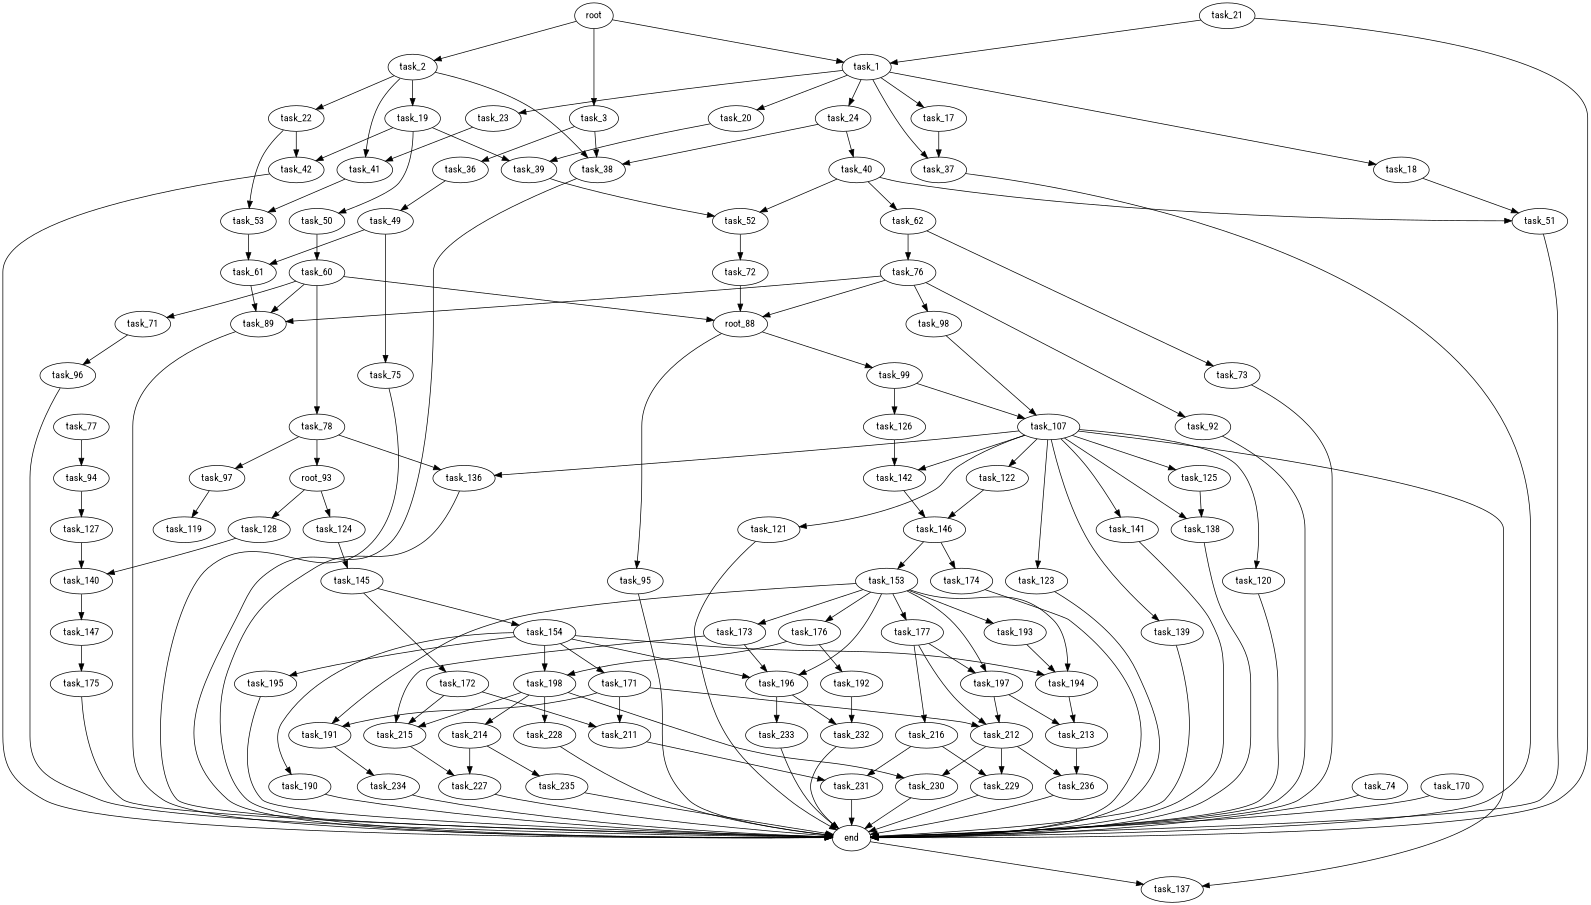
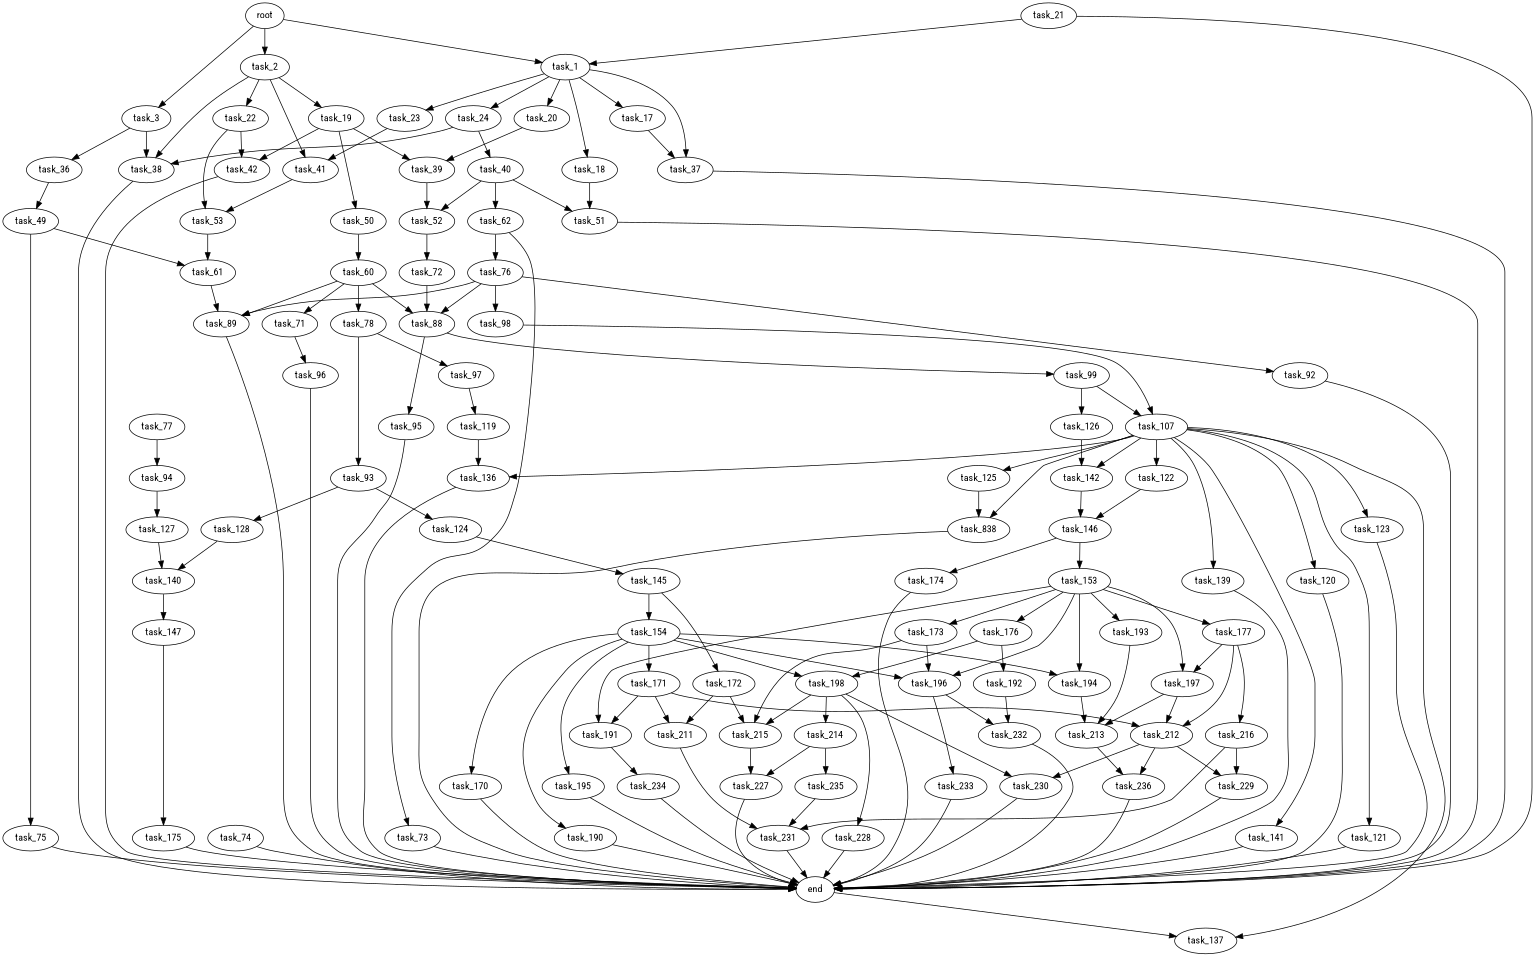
(740, 324) -> (427, 324)
(386, 451) -> (478, 449)
(317, 478) -> (358, 478)
(1202, 530) -> (979, 530)
(1038, 656) -> (1122, 684)
none -> (515, 668)
(675, 809) -> (805, 810)
